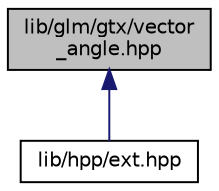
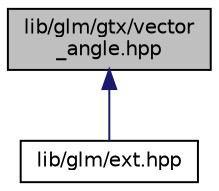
(109, 161) -> (109, 161)
